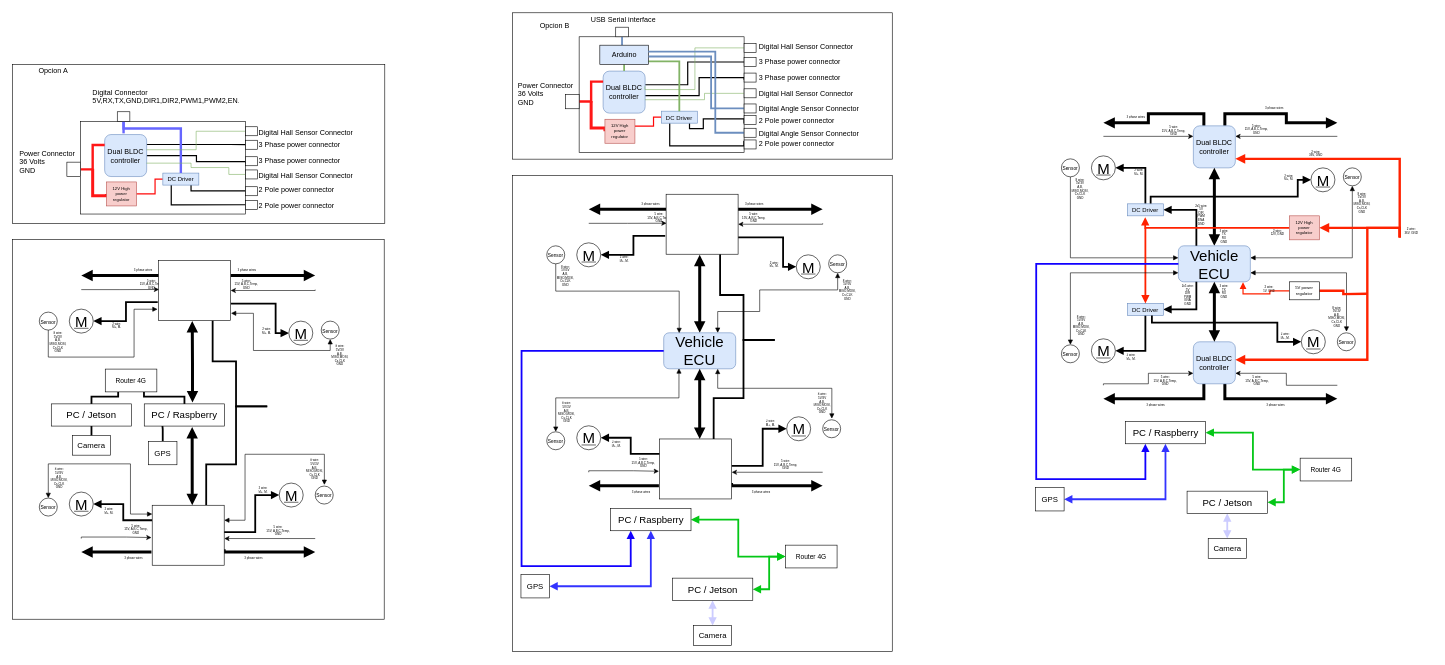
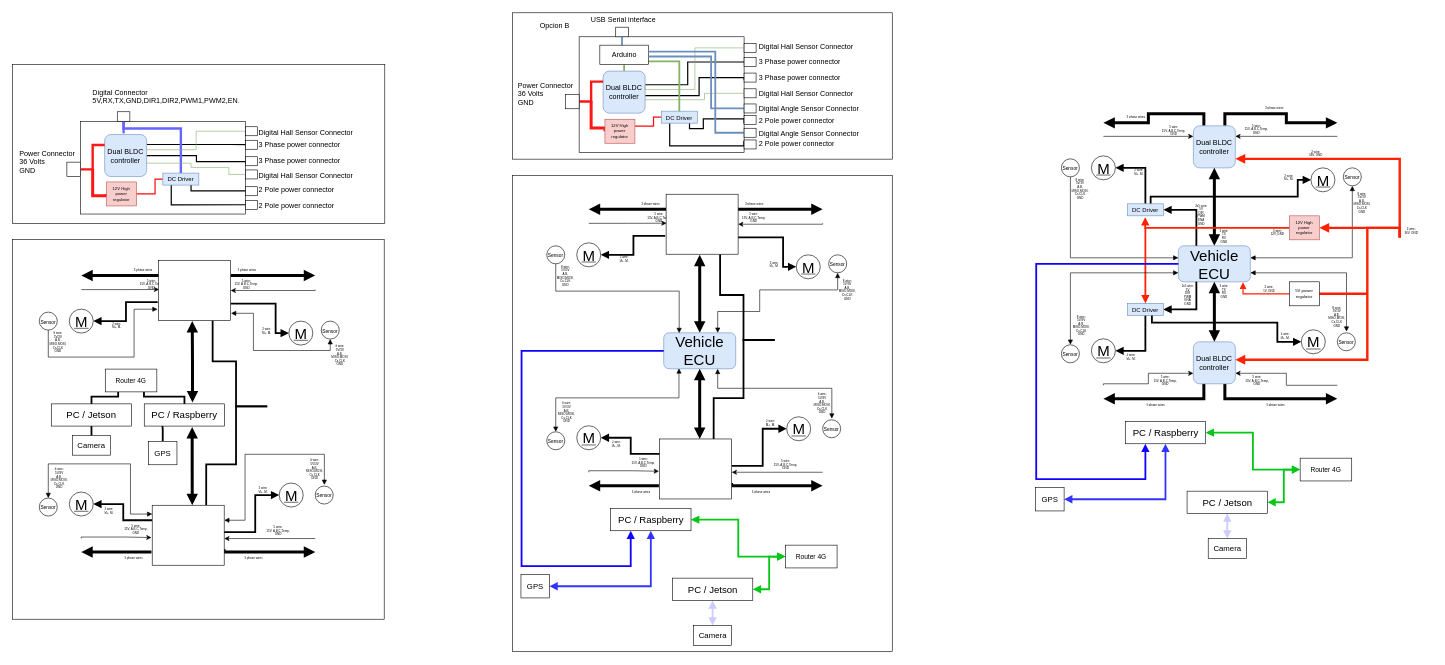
(624, 55) -> (624, 55)
(53, 71) -> none
(1305, 291) -> (1305, 294)
